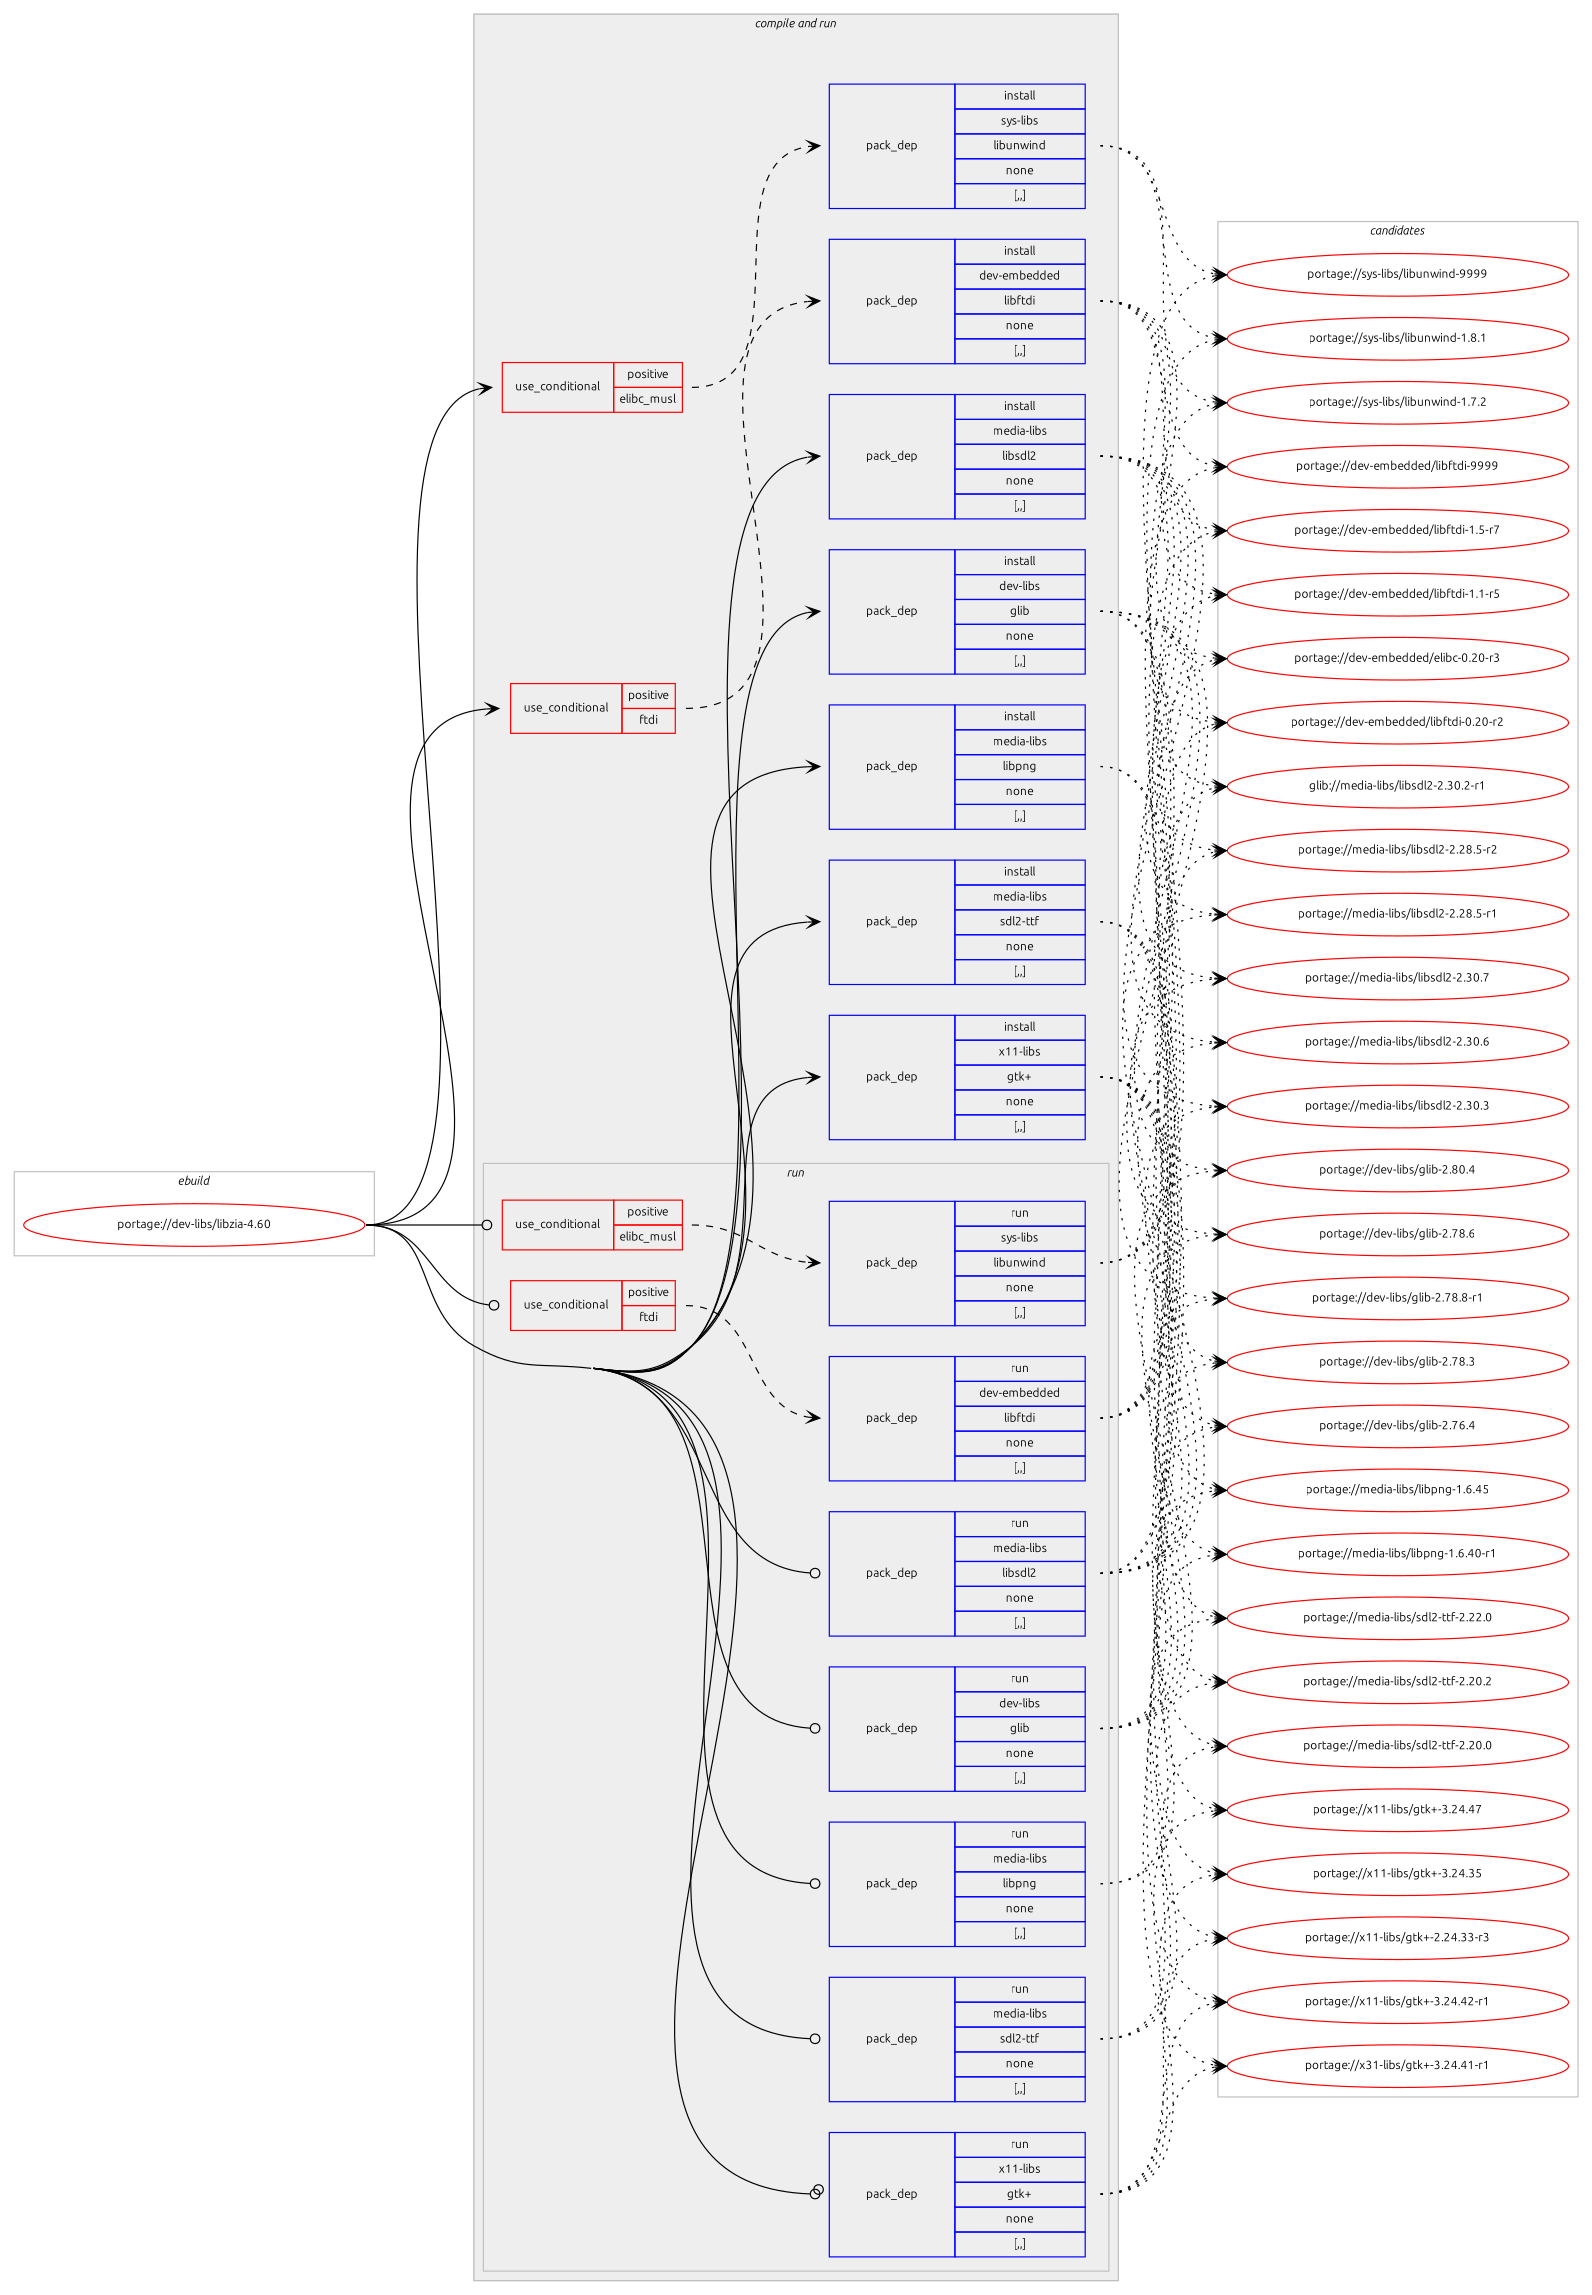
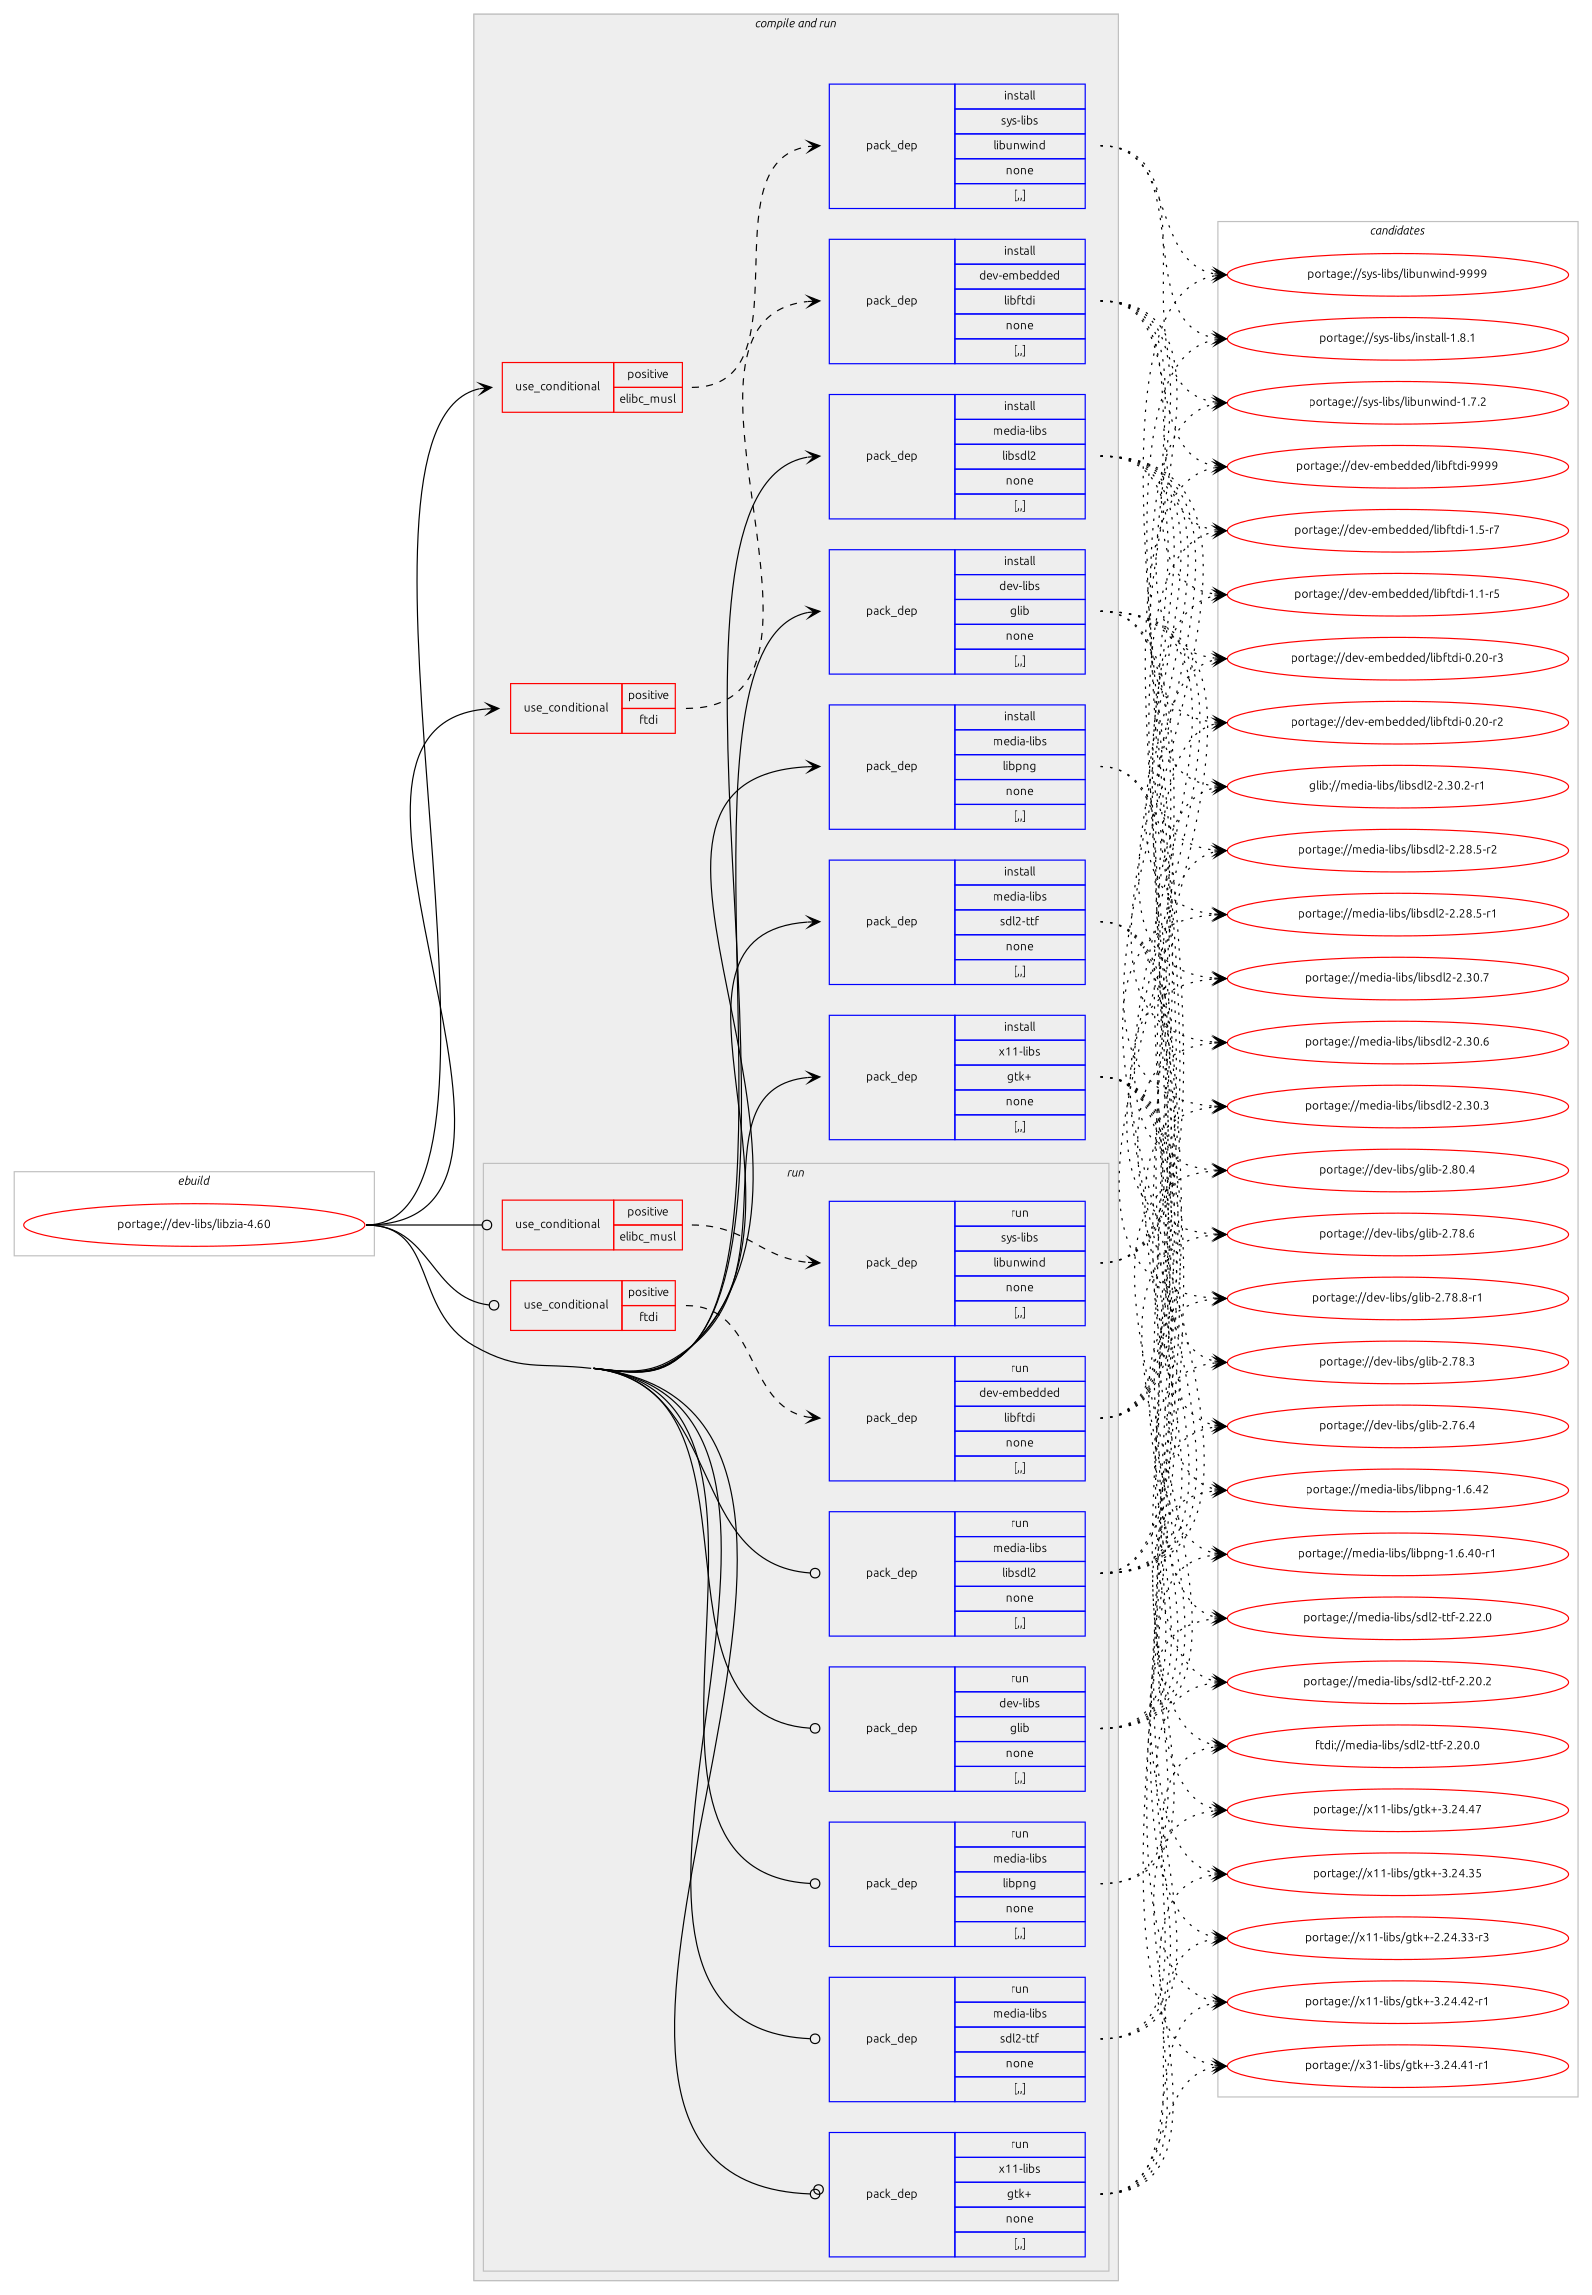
(1398, 339) -> (1398, 339)
(1398, 659) -> (1398, 659)
(1398, 1490) -> (1398, 1490)
(1398, 1746) -> (1398, 1746)
